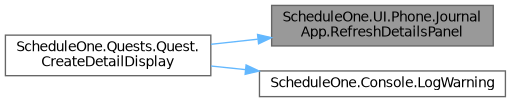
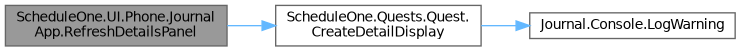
(234, 42) -> (244, 26)
(382, 84) -> (632, 26)
